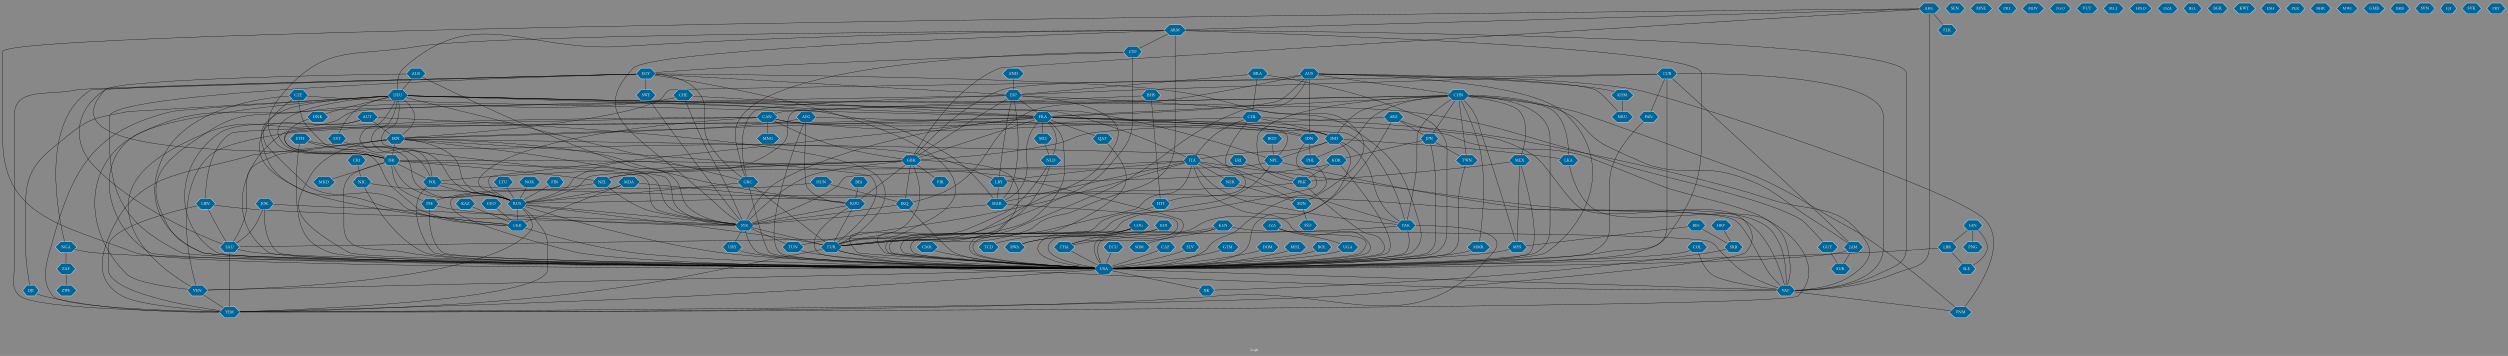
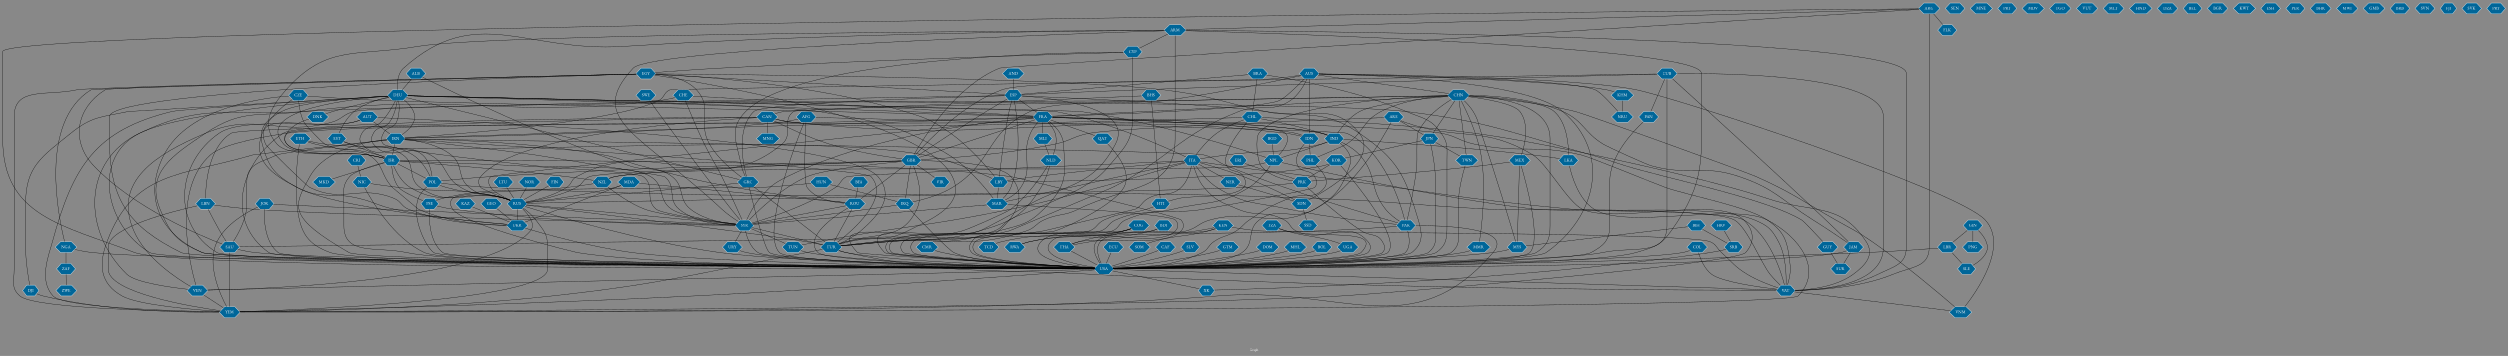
(646, 84) -> (837, 95)
(100, 101) -> (365, 150)
(253, 229) -> (215, 248)
